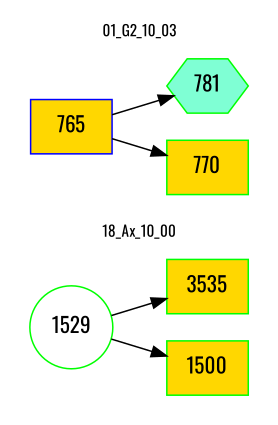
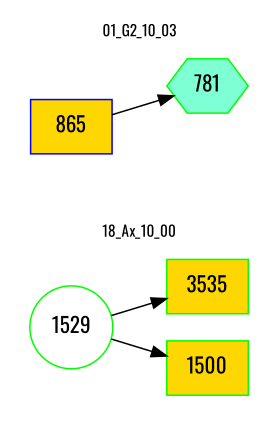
(71, 127) -> (71, 127)
(208, 167) -> none
